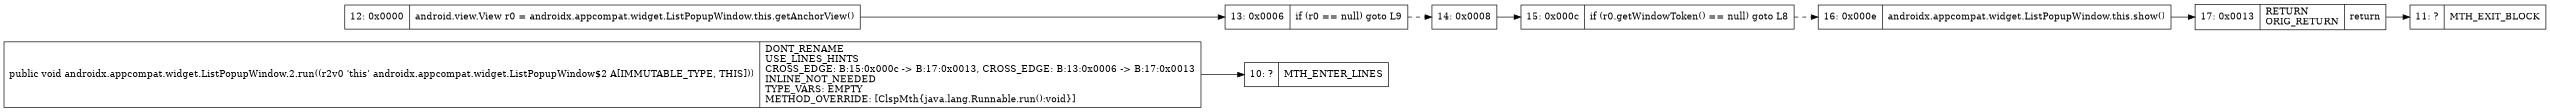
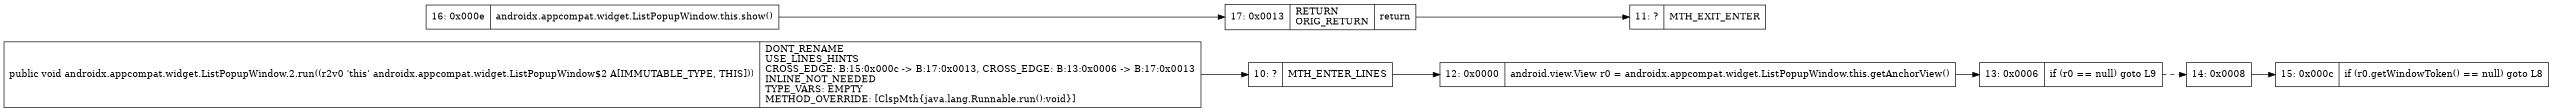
(1803, 17) -> none
(2495, 17) -> (1715, 17)
none -> (1413, 75)
